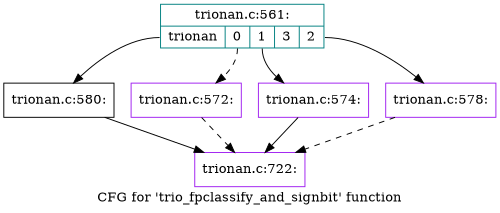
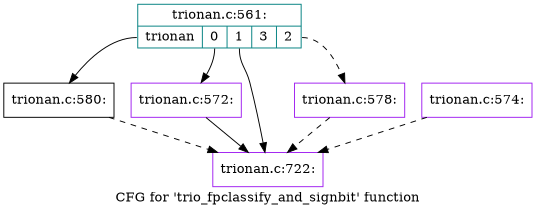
(373, 50) -> (327, 50)
(233, 64) -> (212, 62)
(266, 64) -> (253, 95)
(215, 131) -> (223, 132)
(285, 131) -> (377, 133)
(150, 133) -> (159, 133)
